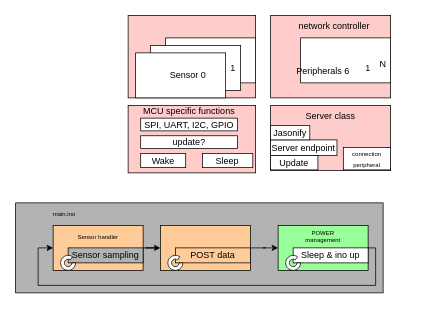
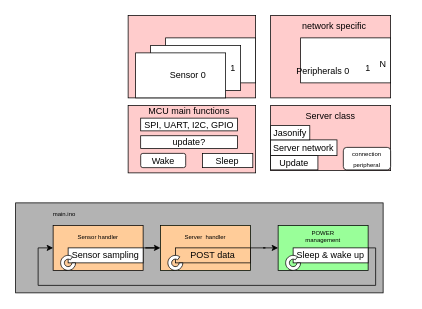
(334, 27) -> (334, 27)
(323, 72) -> (323, 72)
(189, 111) -> (189, 111)
(303, 148) -> (303, 148)
(367, 159) -> (367, 159)
(163, 161) -> (163, 161)
none -> (205, 237)
(105, 255) -> (105, 255)
(330, 255) -> (330, 255)
